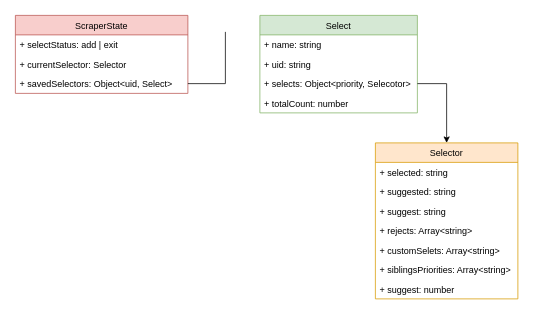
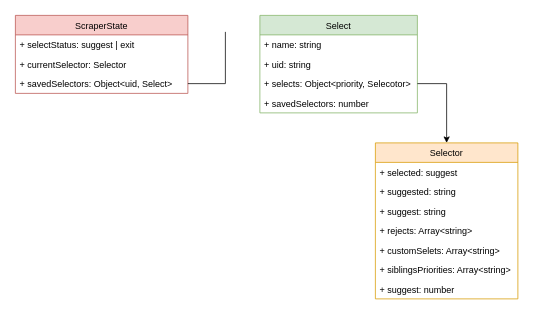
(76, 45) -> (86, 45)
(310, 104) -> (320, 104)
(419, 173) -> (423, 173)
